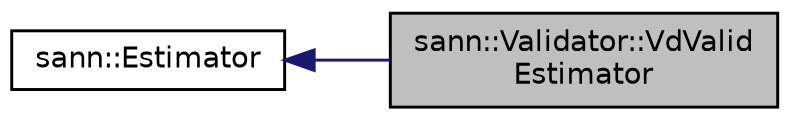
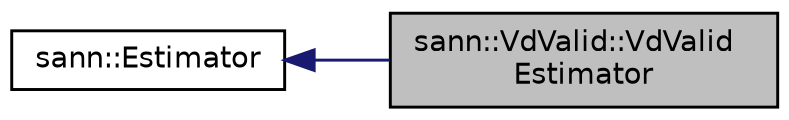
(584, 60) -> (584, 60)
